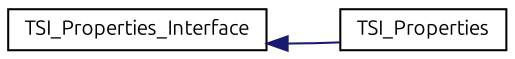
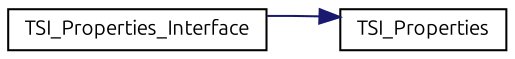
(314, 43) -> (293, 16)
